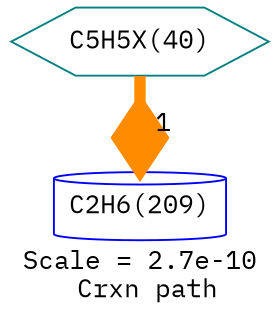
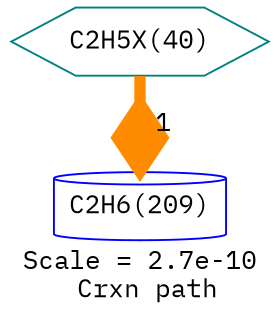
(140, 42) -> (140, 42)
